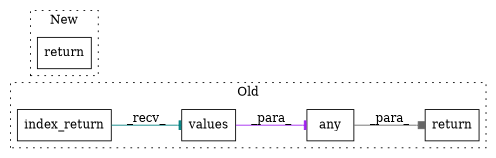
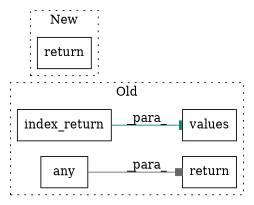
(147, 119) -> (147, 119)
(269, 125) -> none
